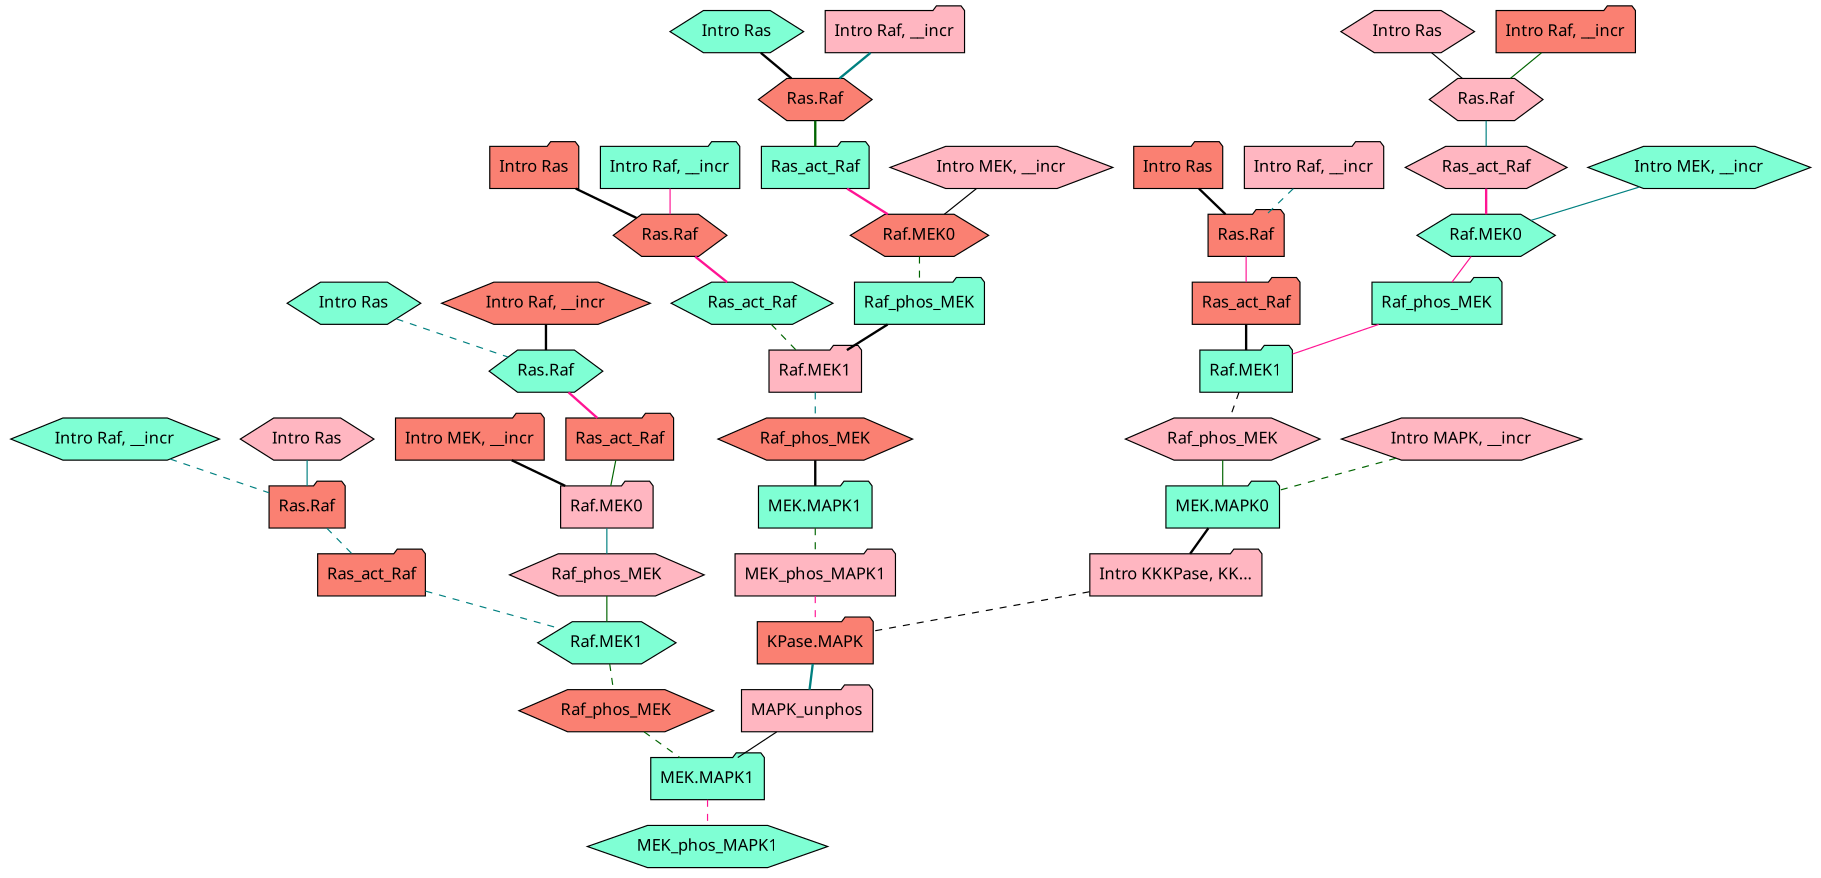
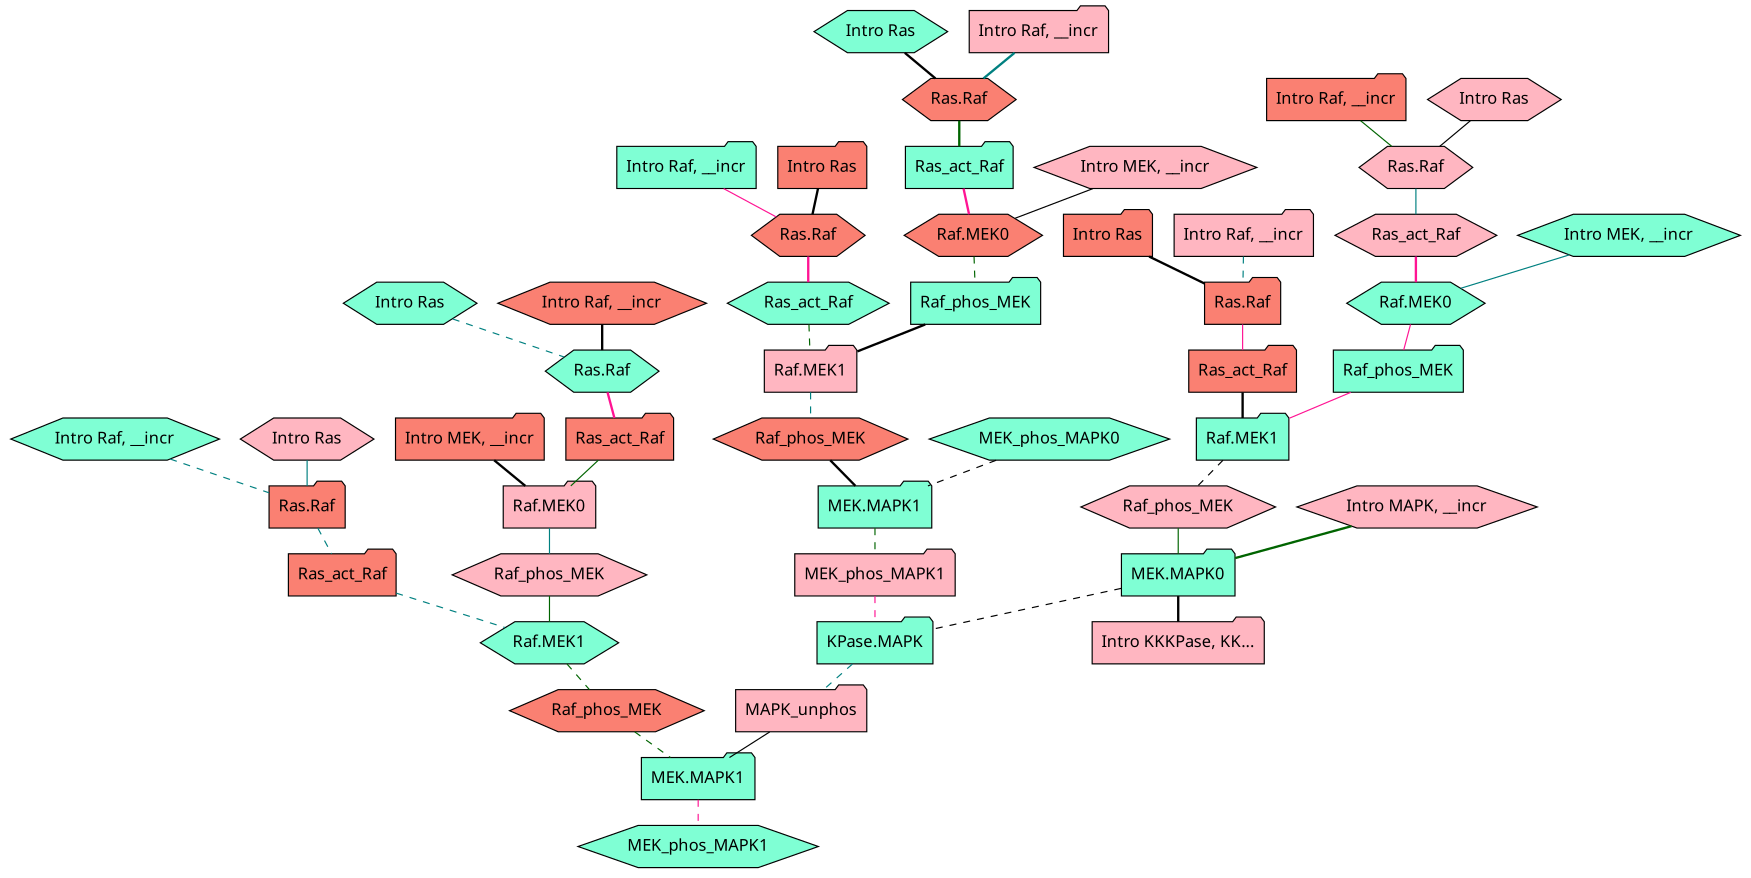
none -> (1049, 439)
(1338, 474) -> (1293, 542)
(981, 611) -> (1027, 609)
(815, 643) -> (875, 643)
(811, 677) -> (838, 677)
